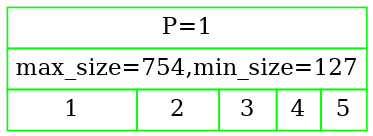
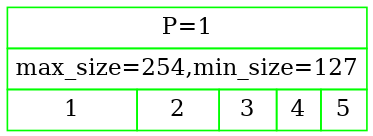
(187, 68) -> (187, 68)
